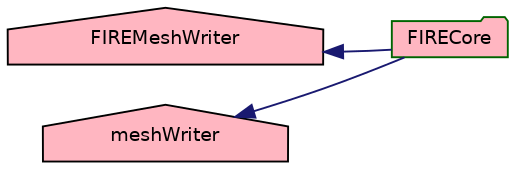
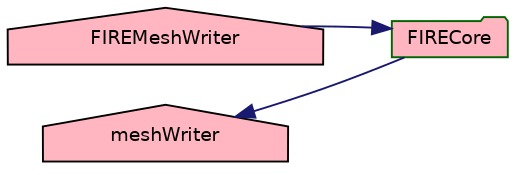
(368, 51) -> (337, 27)
